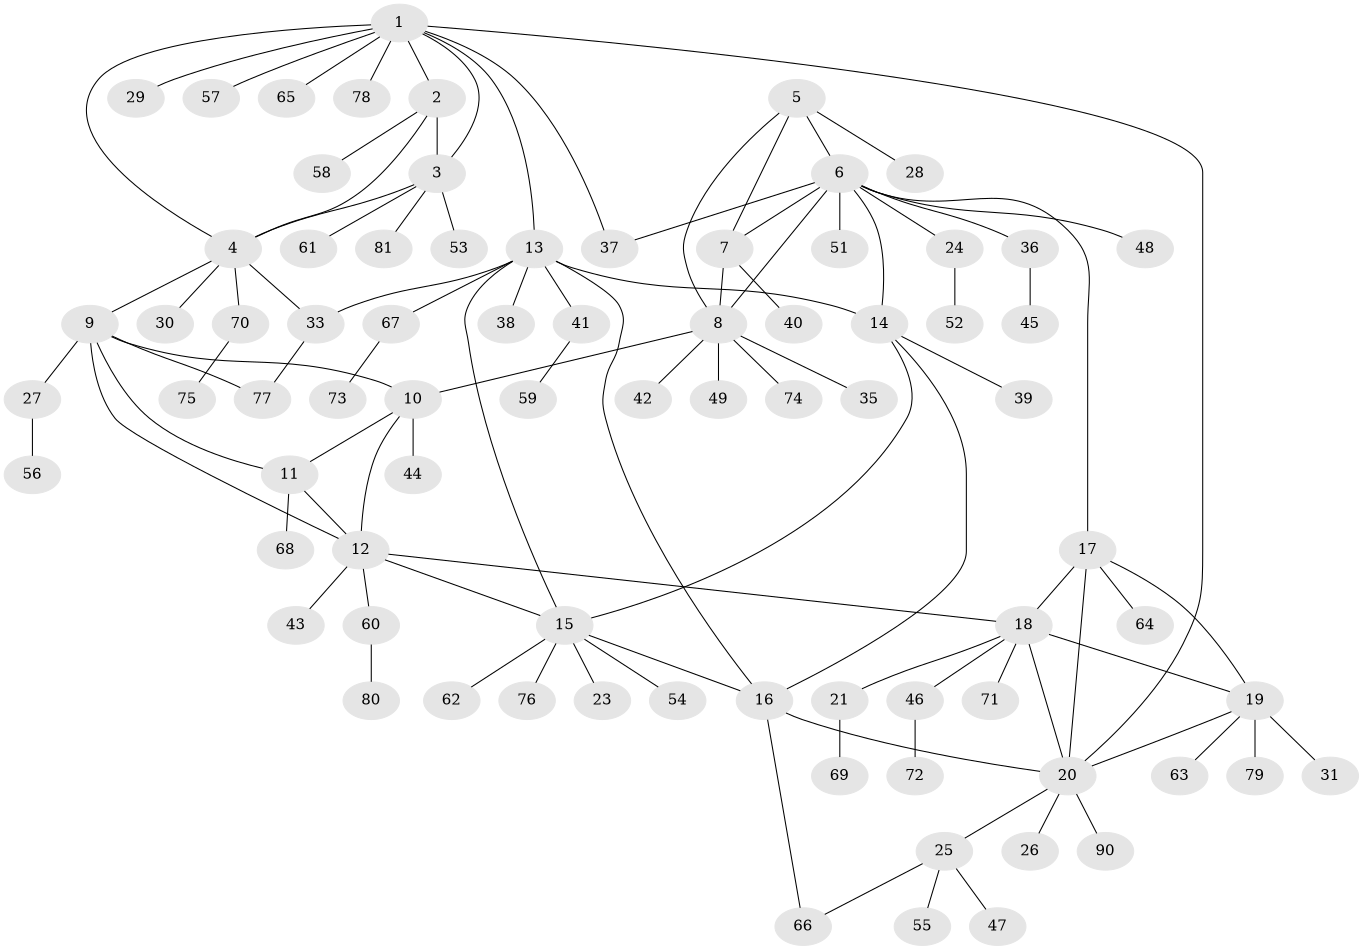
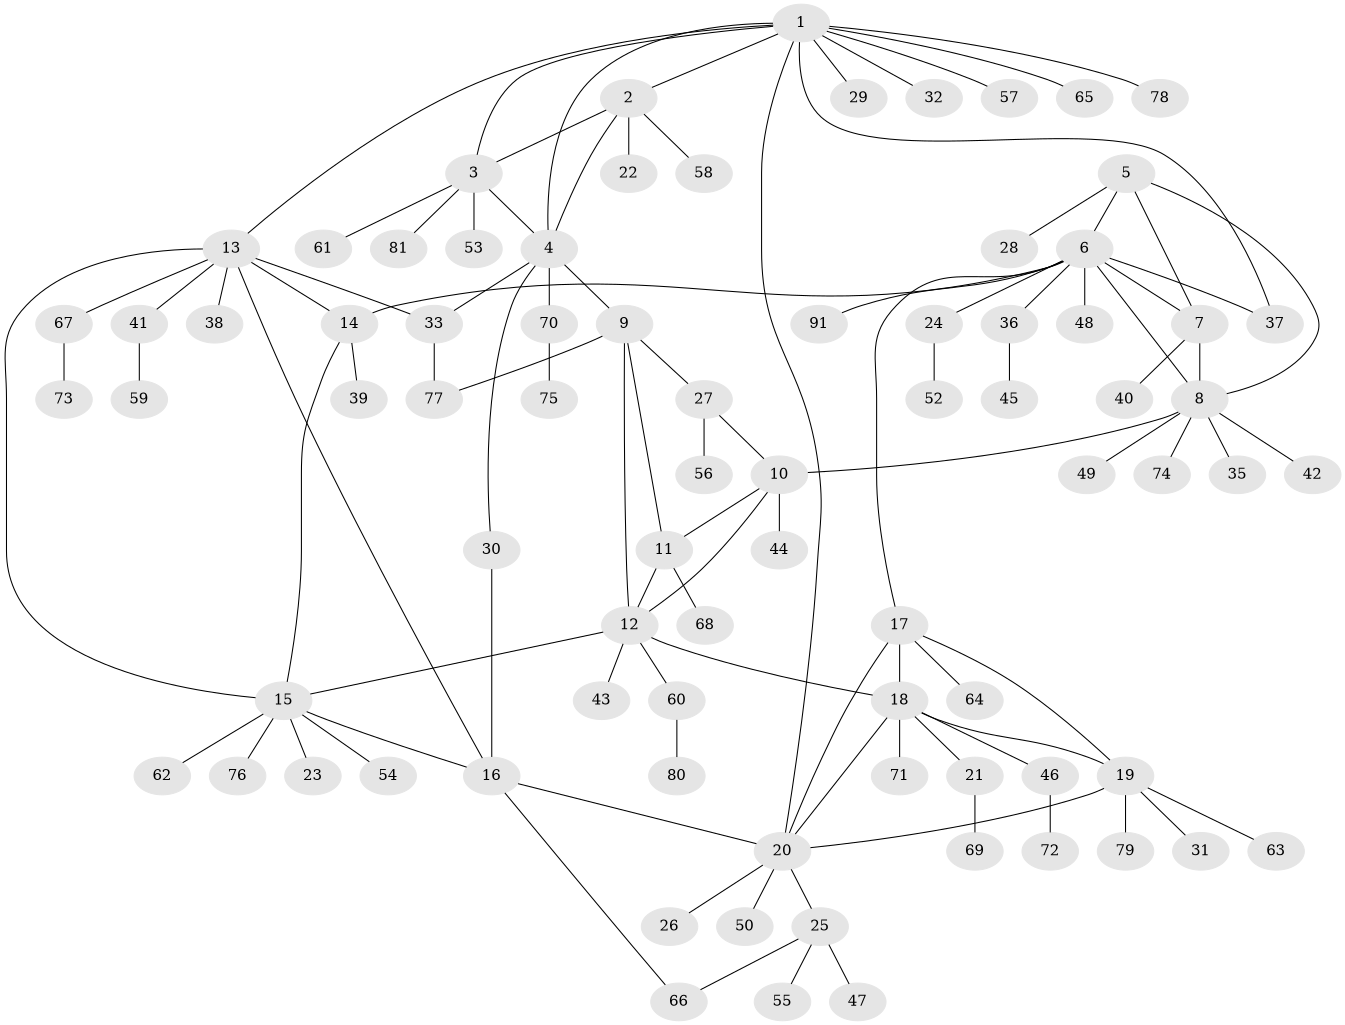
none -> (934, 98)
none -> (629, 174)
(840, 249) -> (819, 324)
(252, 362) -> (742, 437)
(966, 551) -> (492, 663)
(1105, 851) -> (745, 927)
